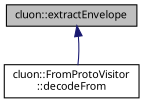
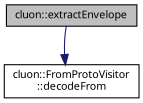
(79, 51) -> (65, 40)
